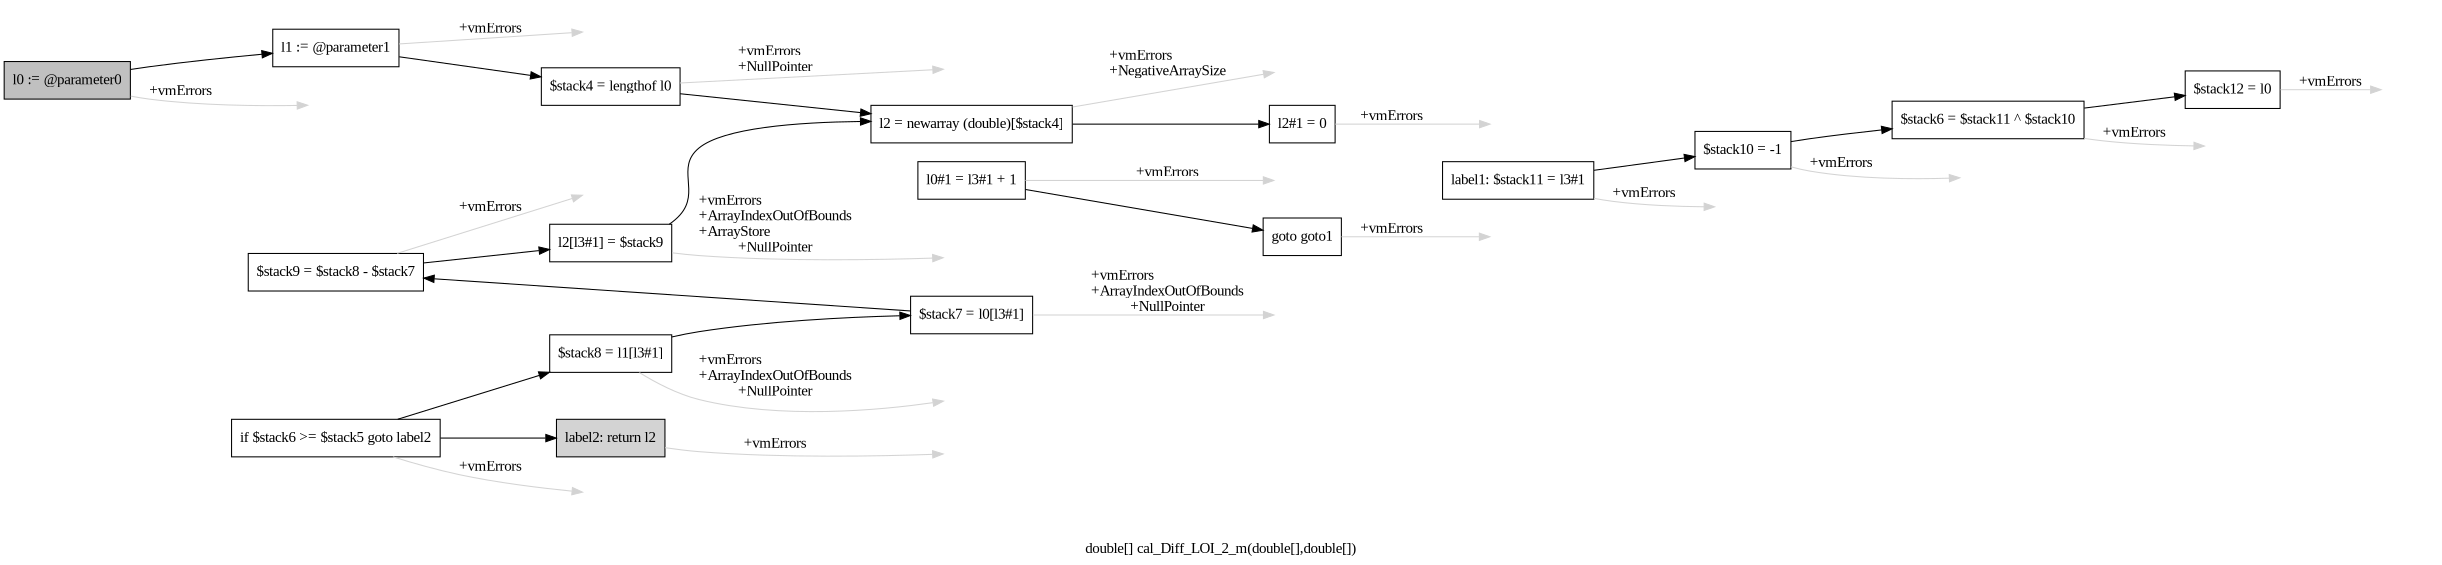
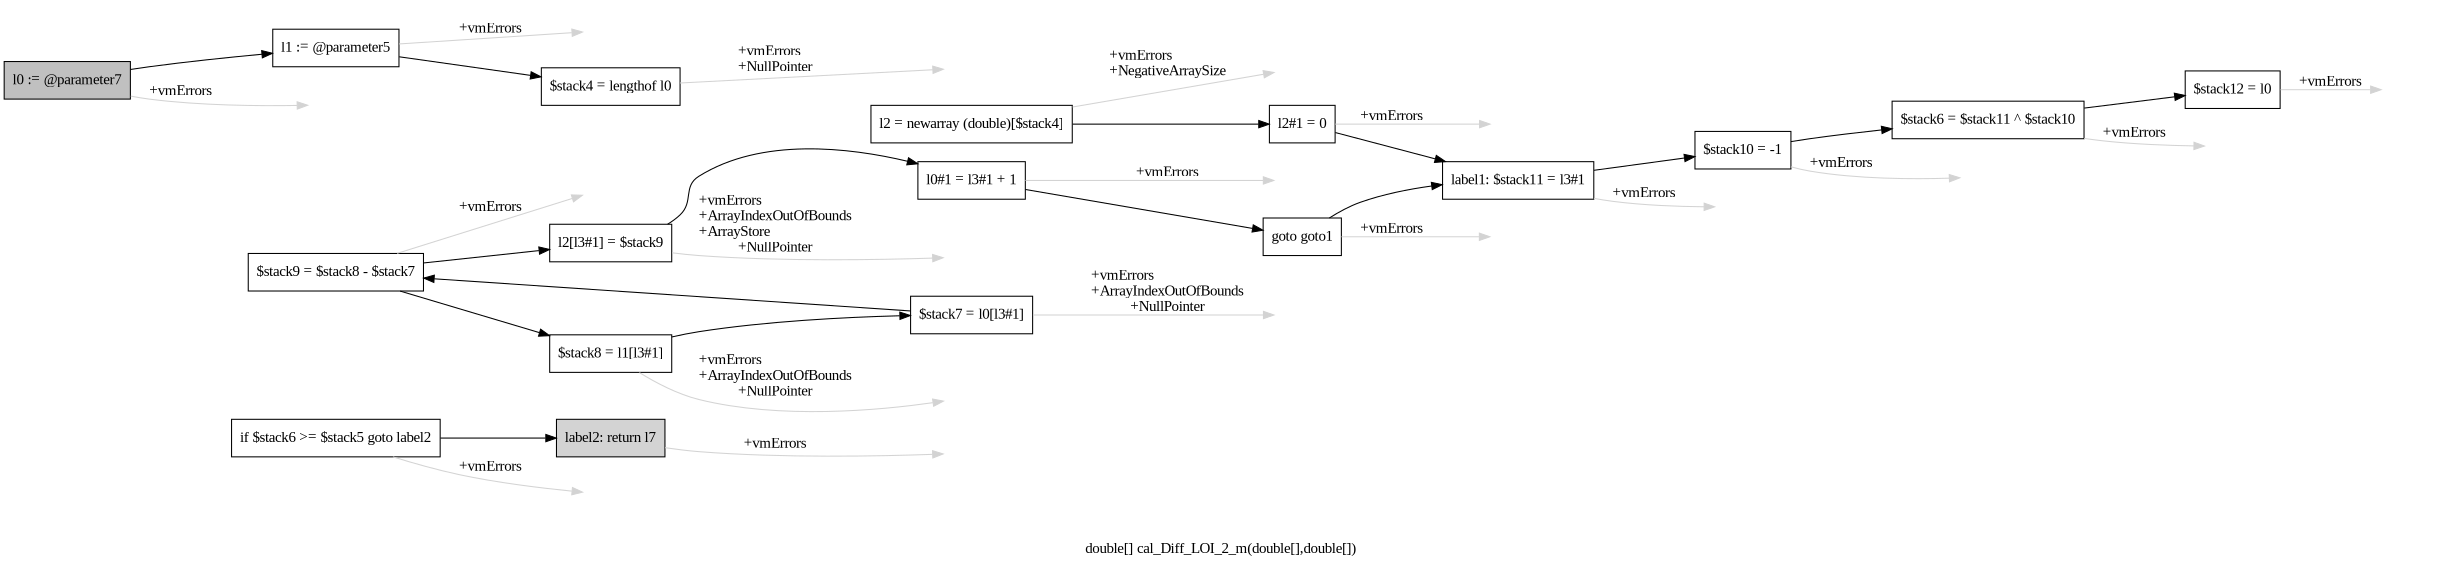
(336, 48) -> (336, 48)
(67, 80) -> (67, 80)
(770, 103) -> none
(735, 133) -> (771, 152)
none -> (1385, 146)
none -> (1379, 197)
(469, 397) -> (470, 312)
(611, 438) -> (611, 438)
